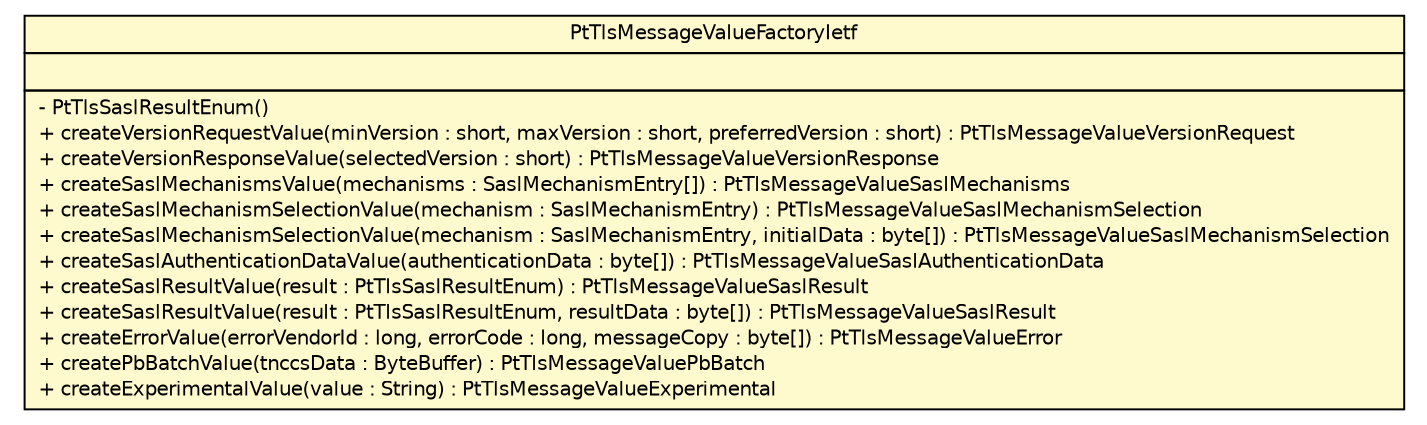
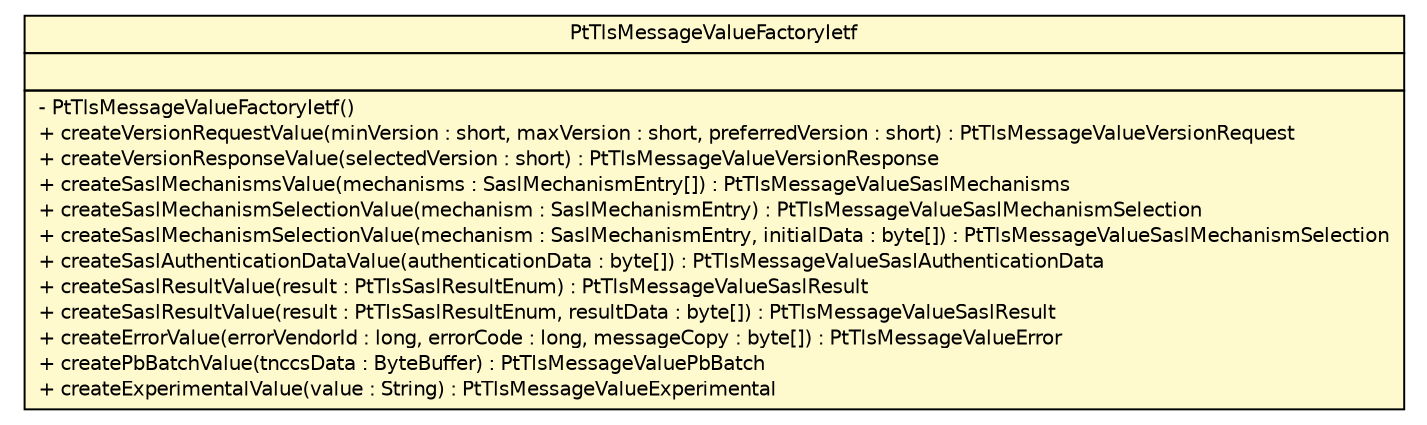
(154, 108) -> (197, 108)
